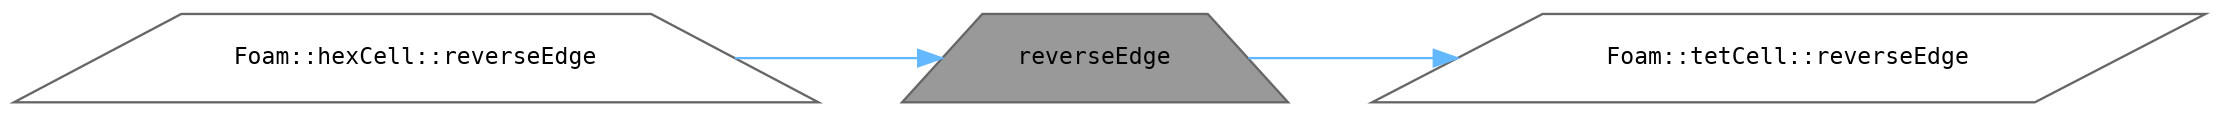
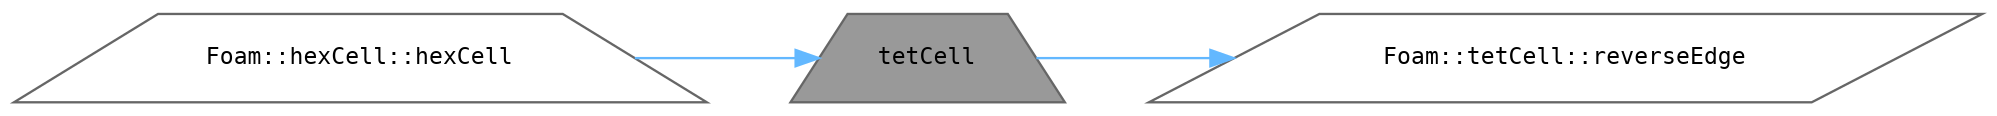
(416, 58) -> (360, 58)
(1095, 58) -> (928, 58)
